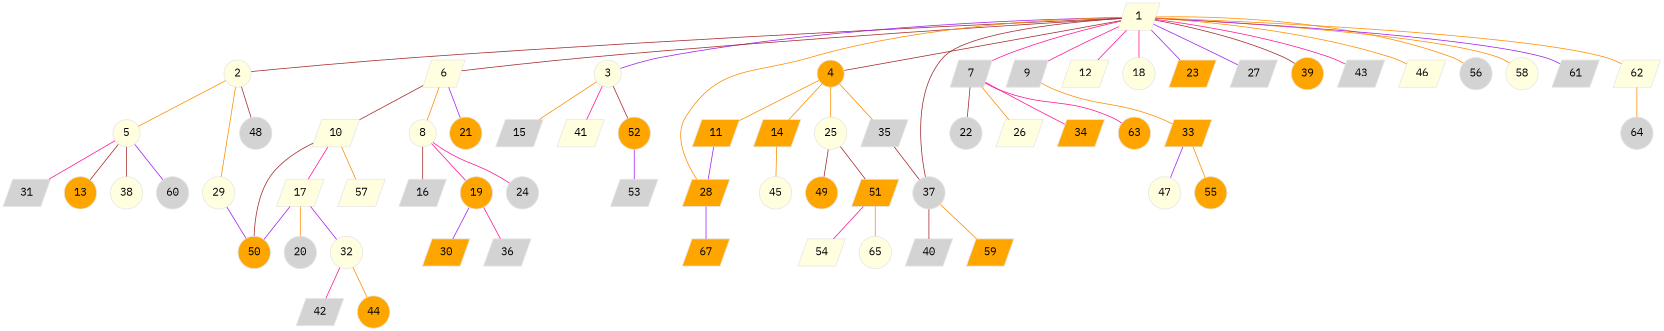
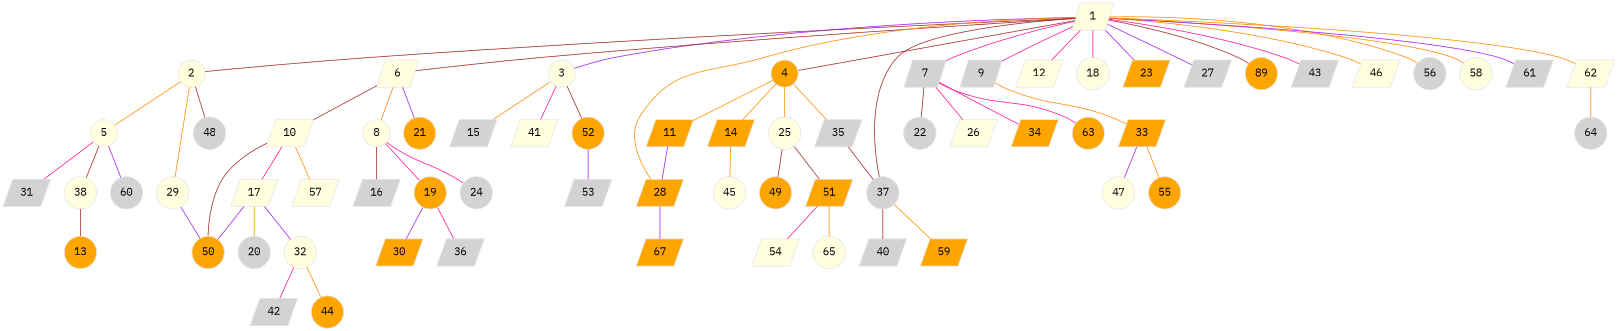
(1307, 74) -> (1261, 74)
(995, 103) -> (949, 103)
(104, 162) -> (80, 223)
